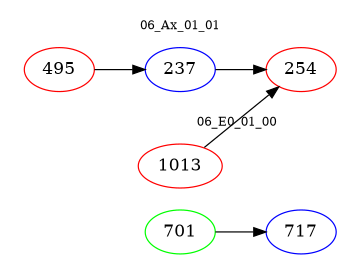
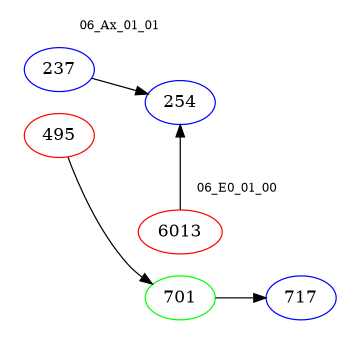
(114, 70) -> (98, 222)
(301, 70) -> (180, 103)
(180, 166) -> (180, 232)
